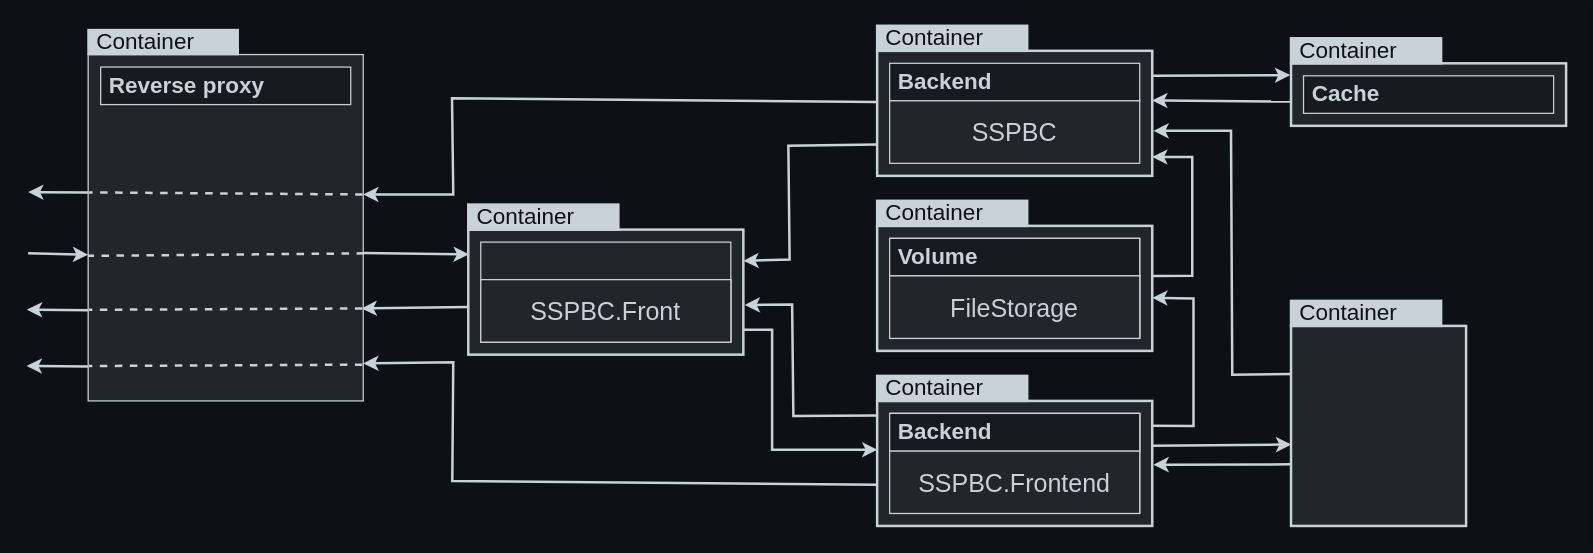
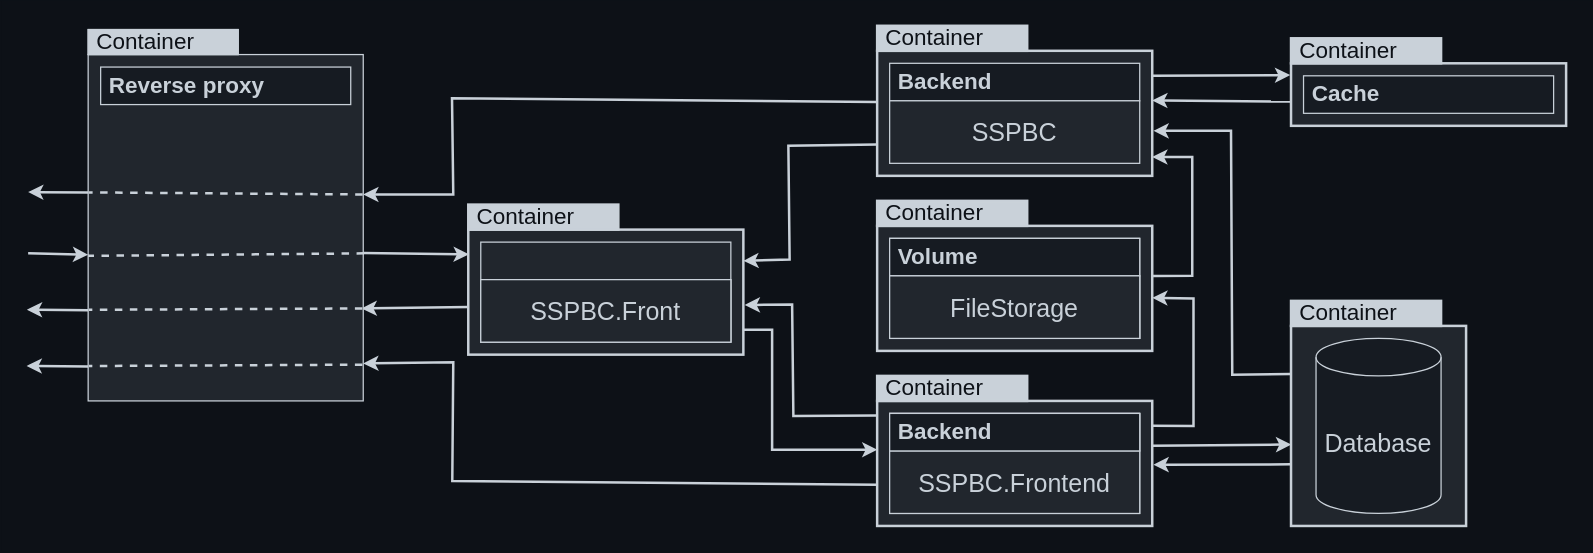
none -> (1378, 426)
